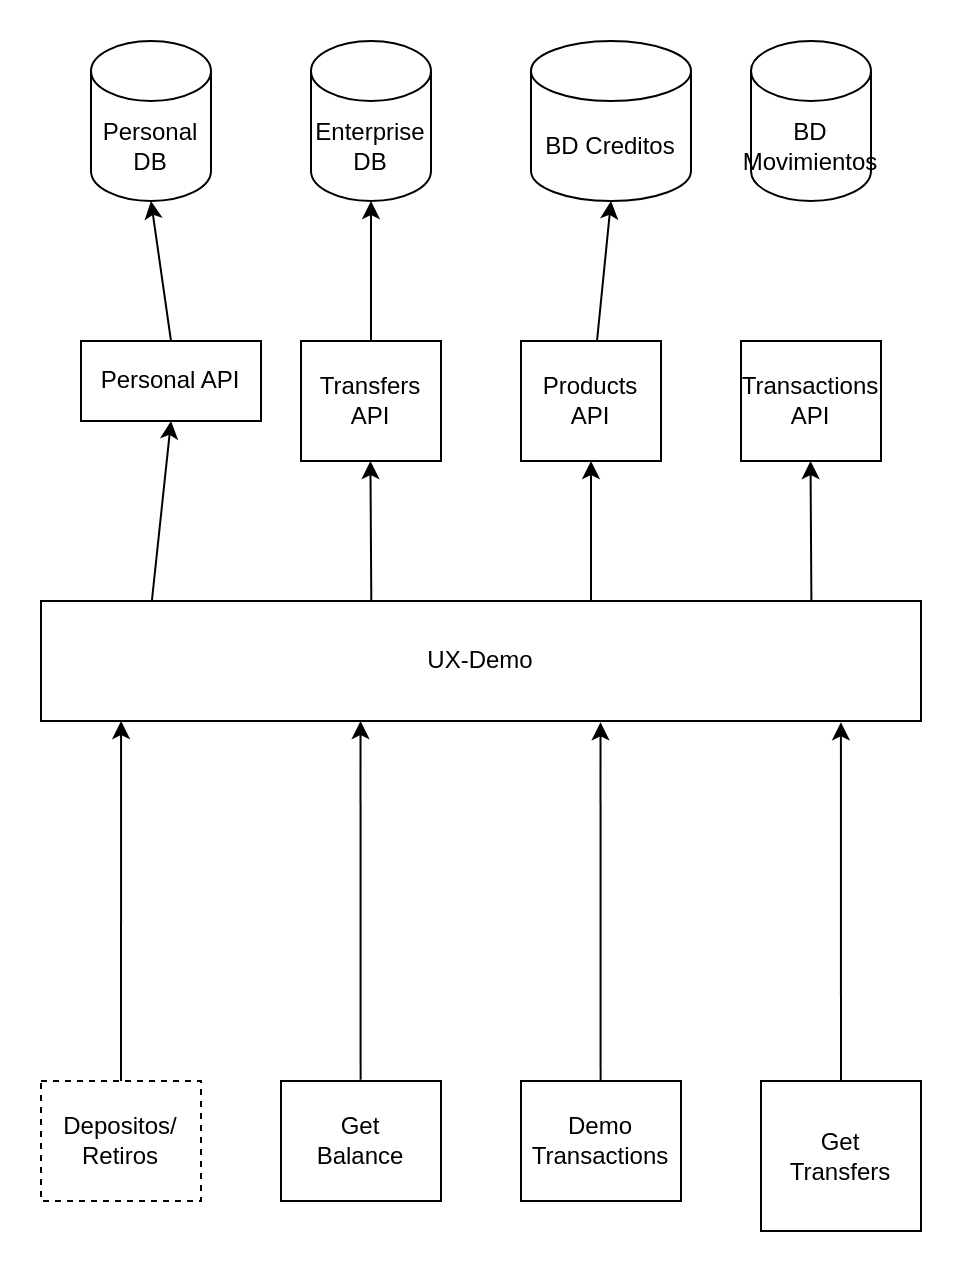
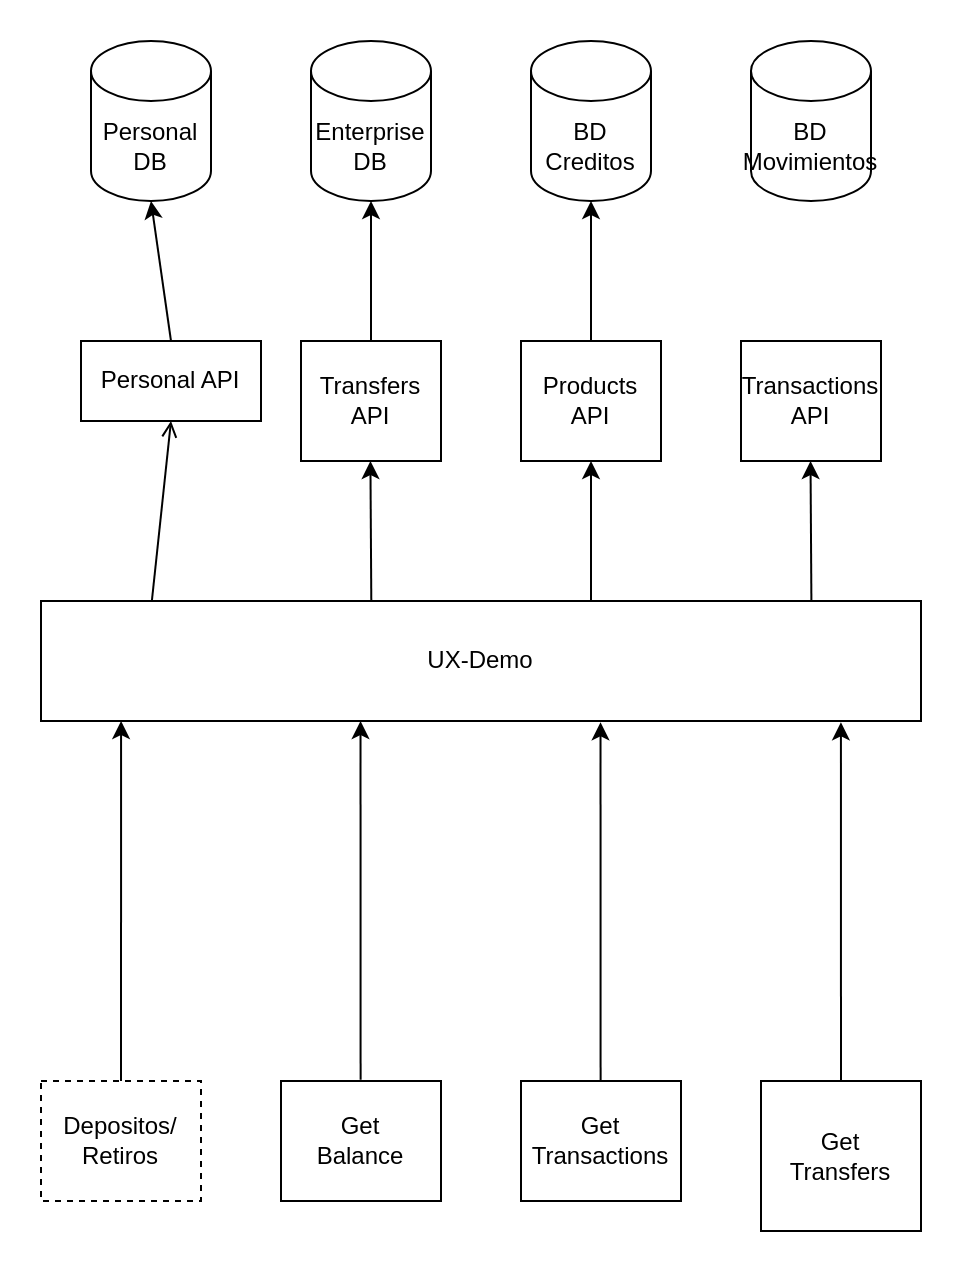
(611, 121) -> (591, 121)
(169, 436) -> (170, 432)
(601, 1141) -> (601, 1141)
